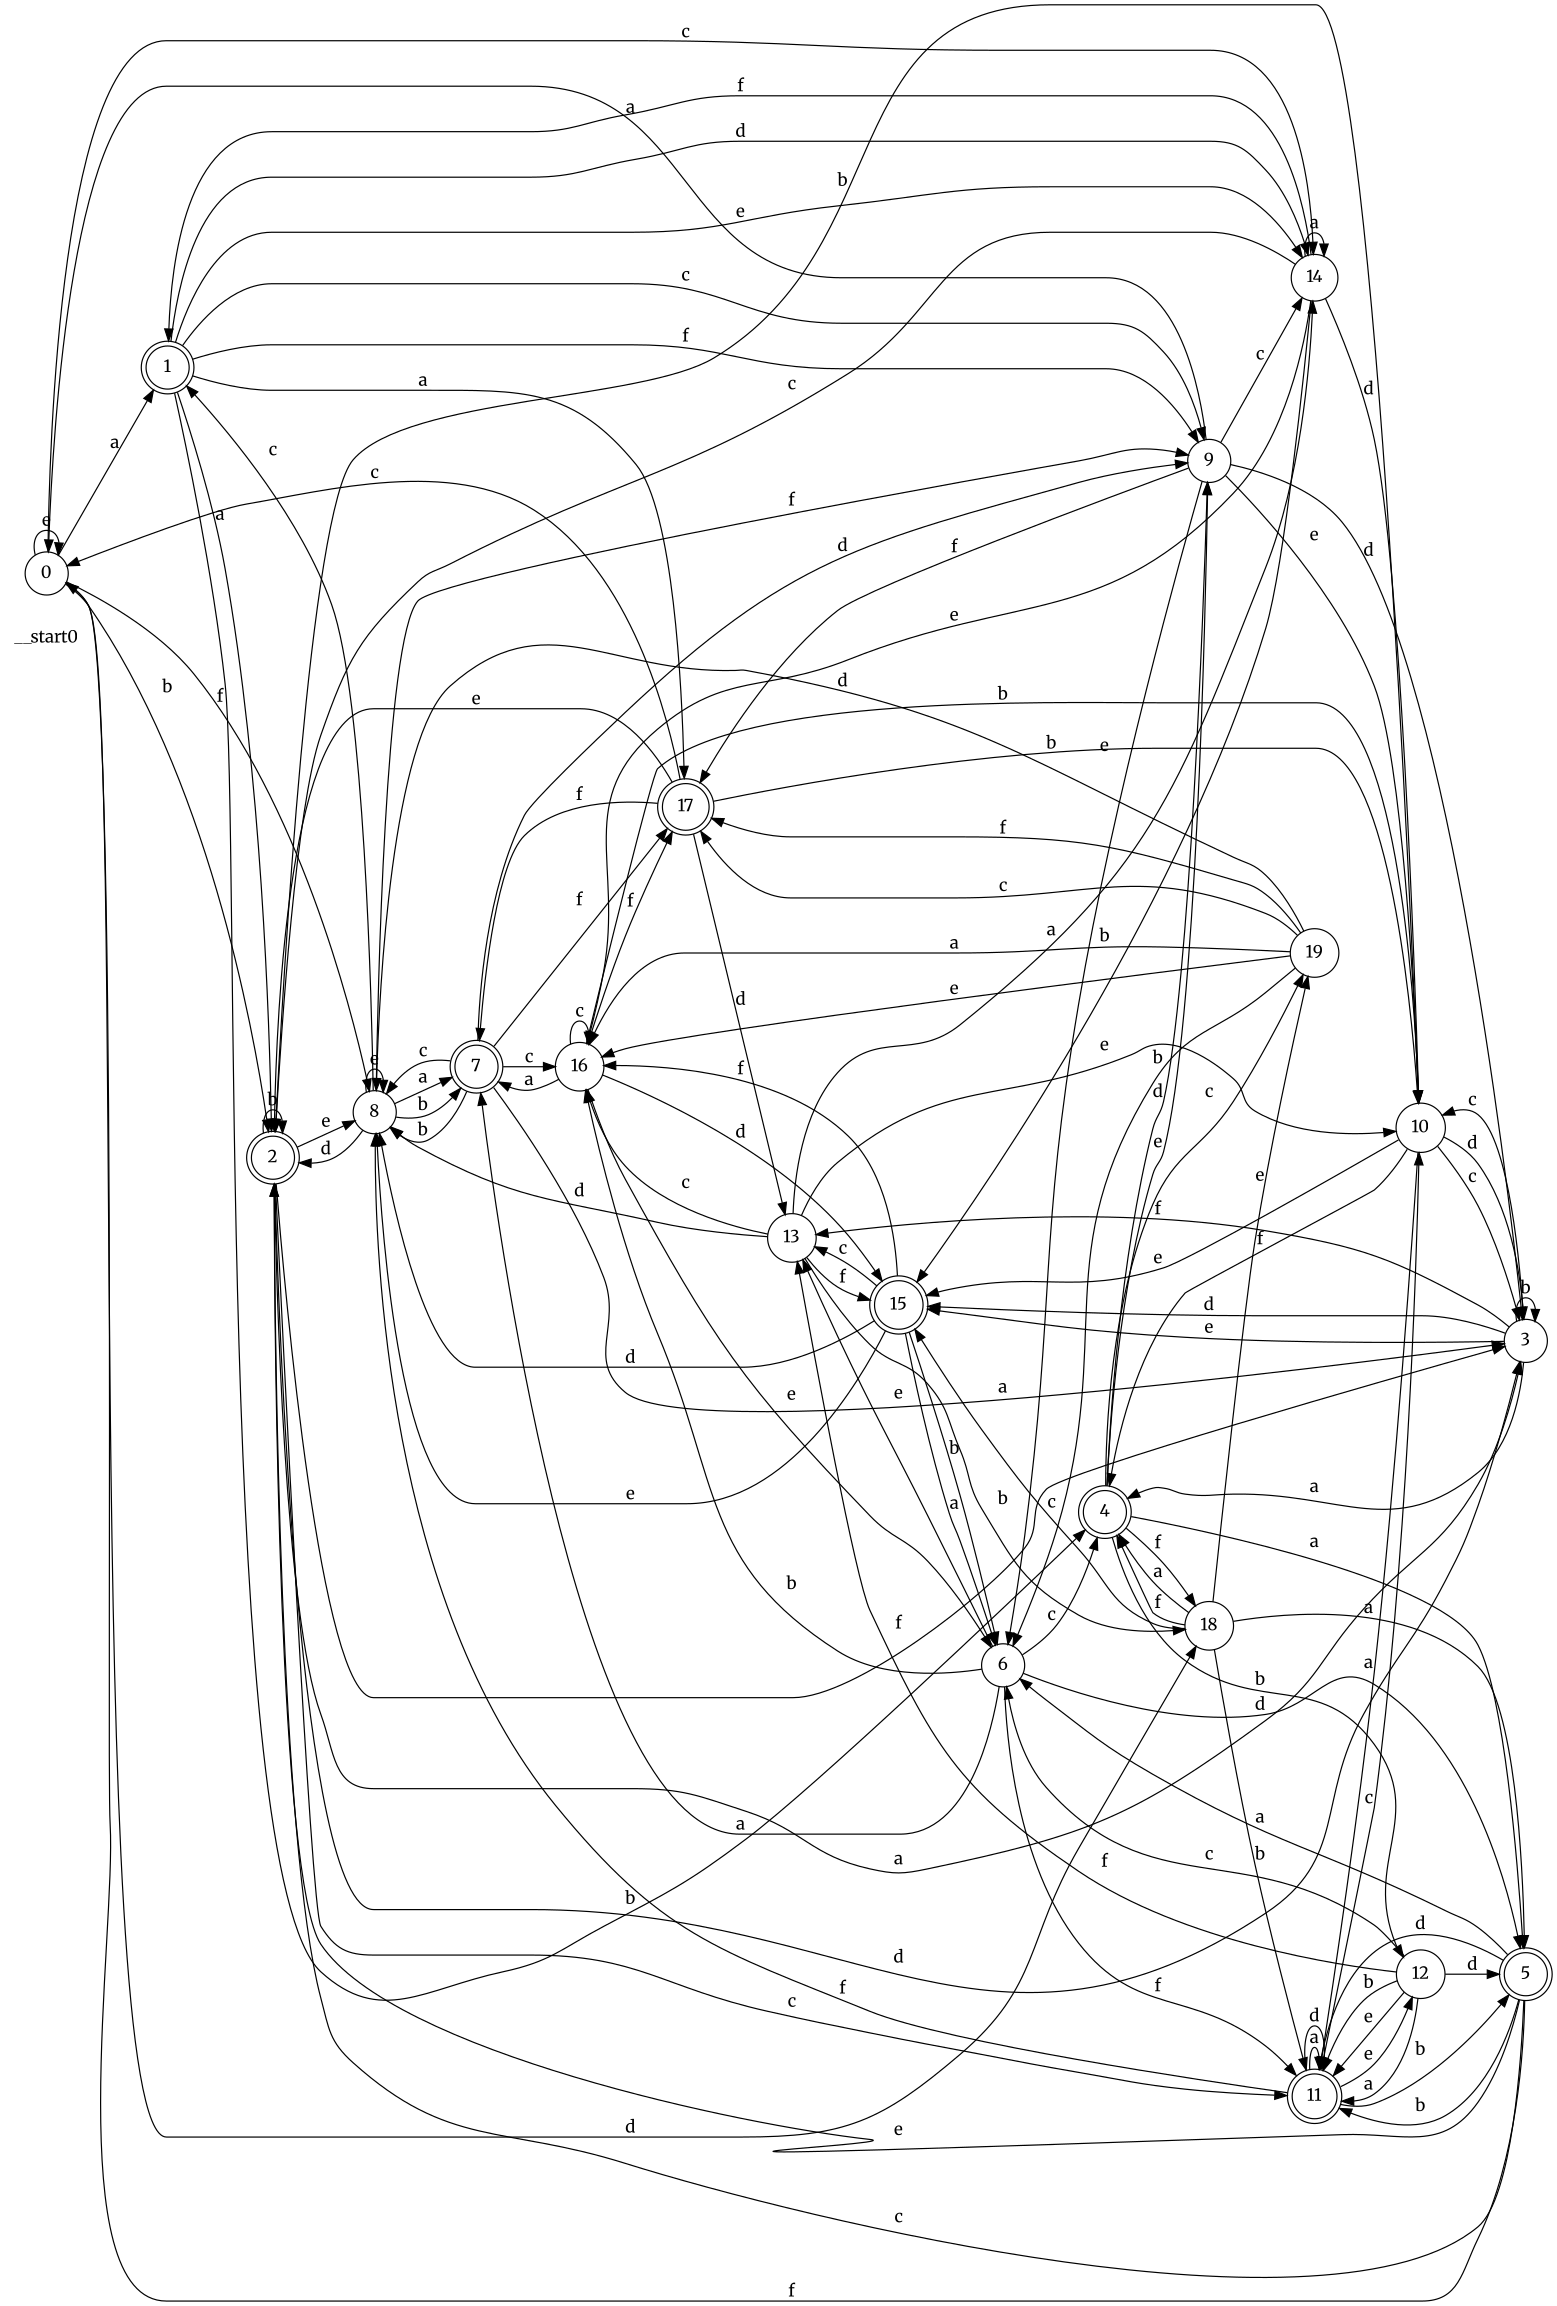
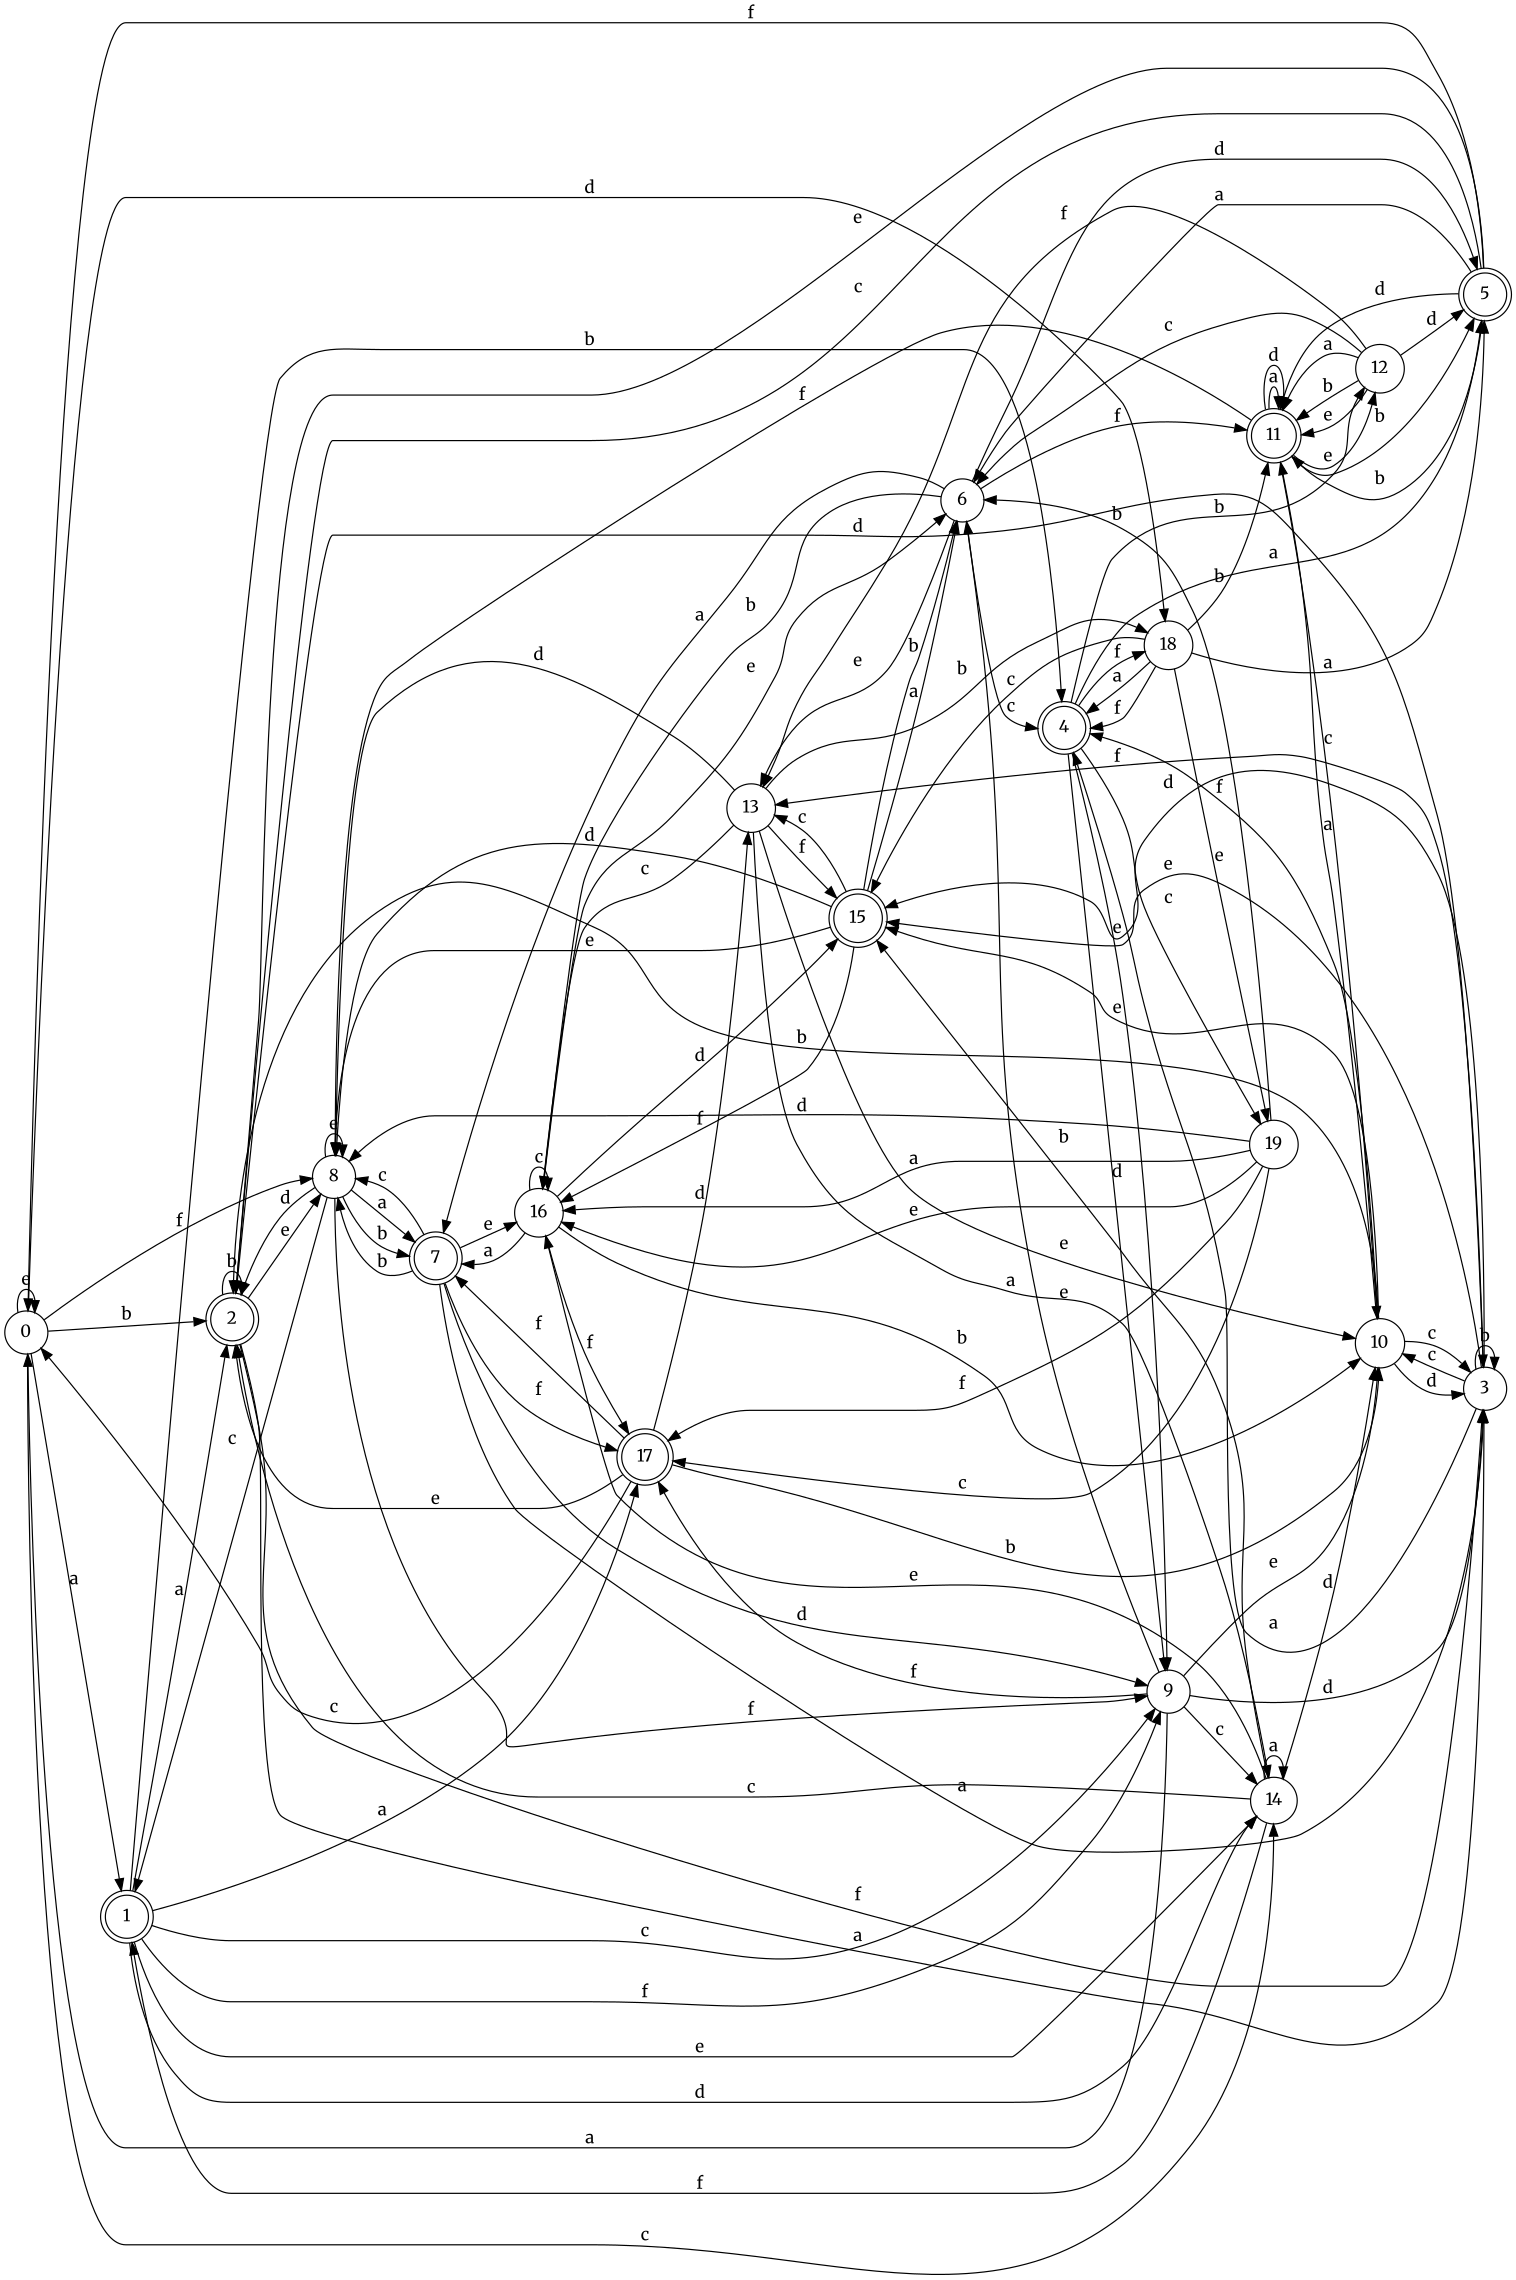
(47, 638) -> none
(529, 1058) -> (488, 1225)
(428, 1955) -> none
